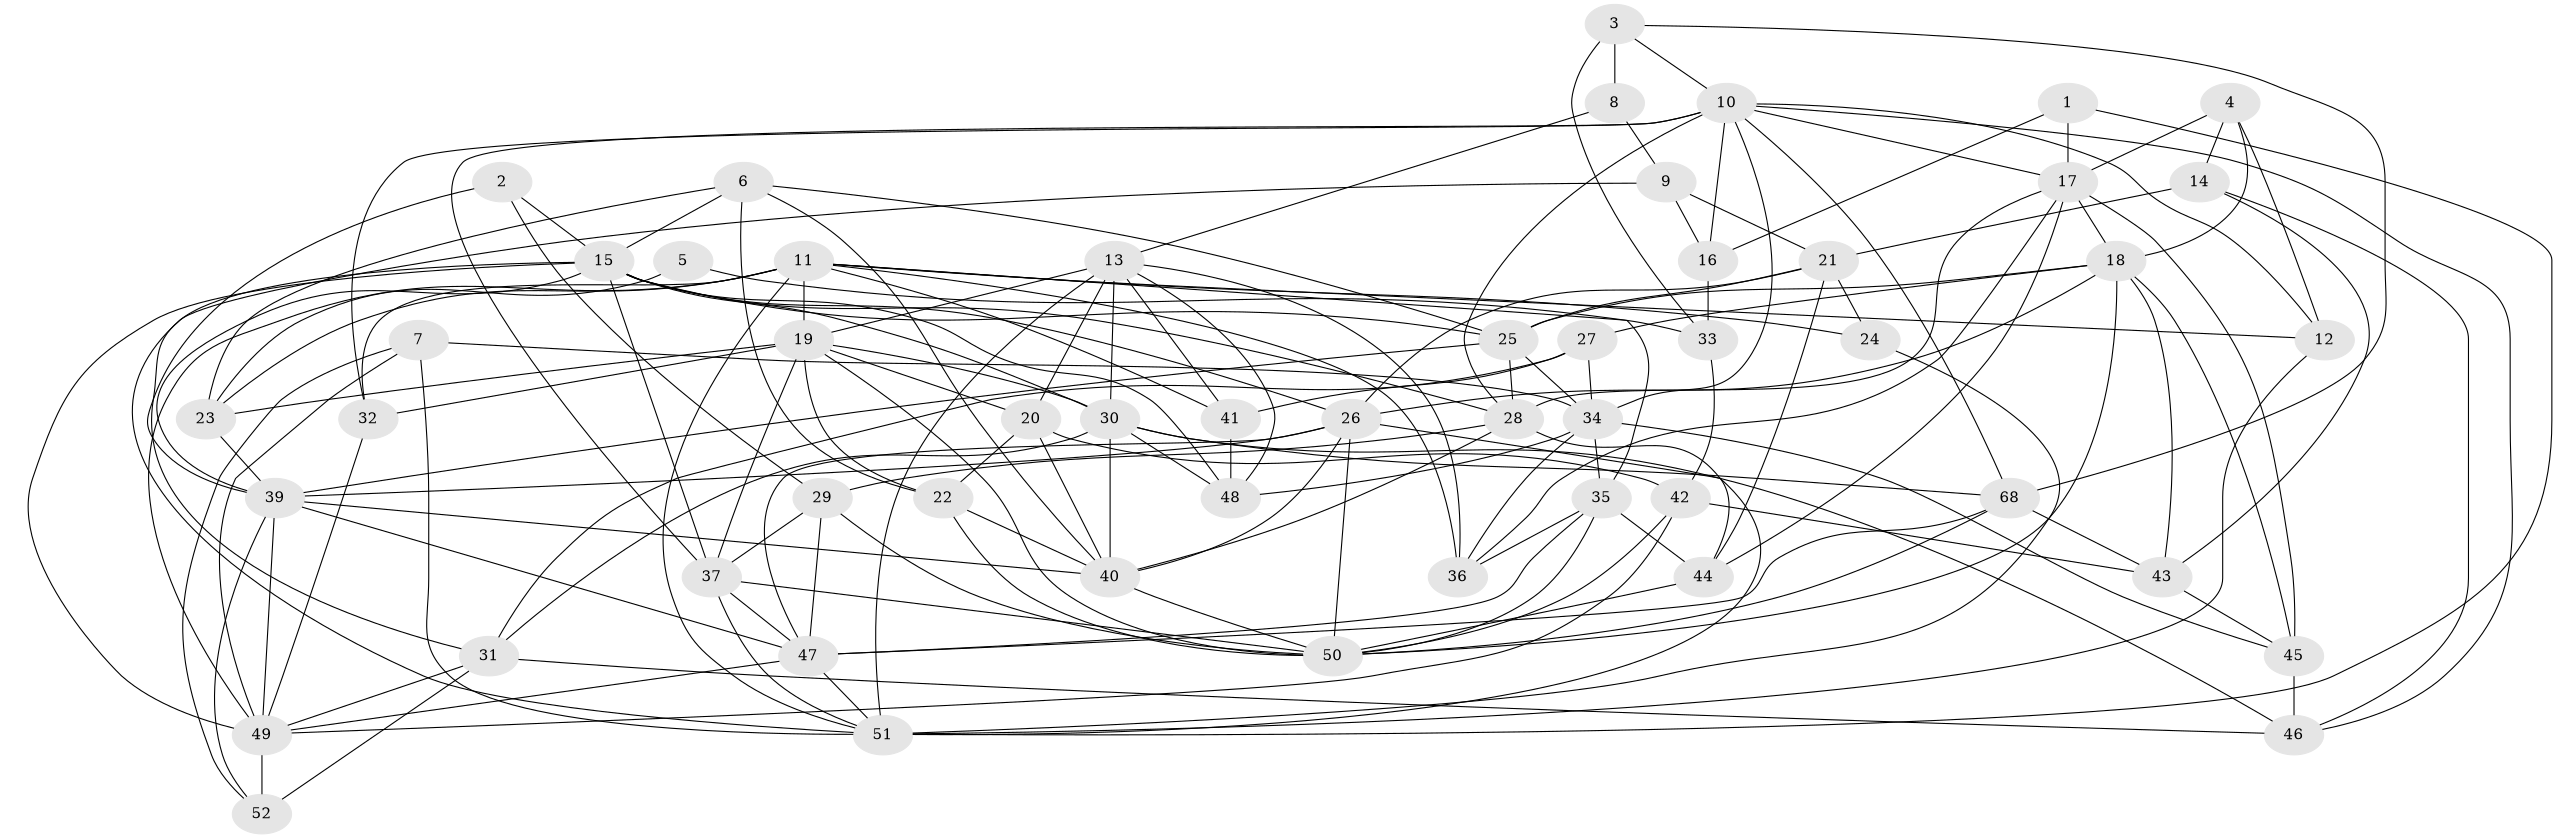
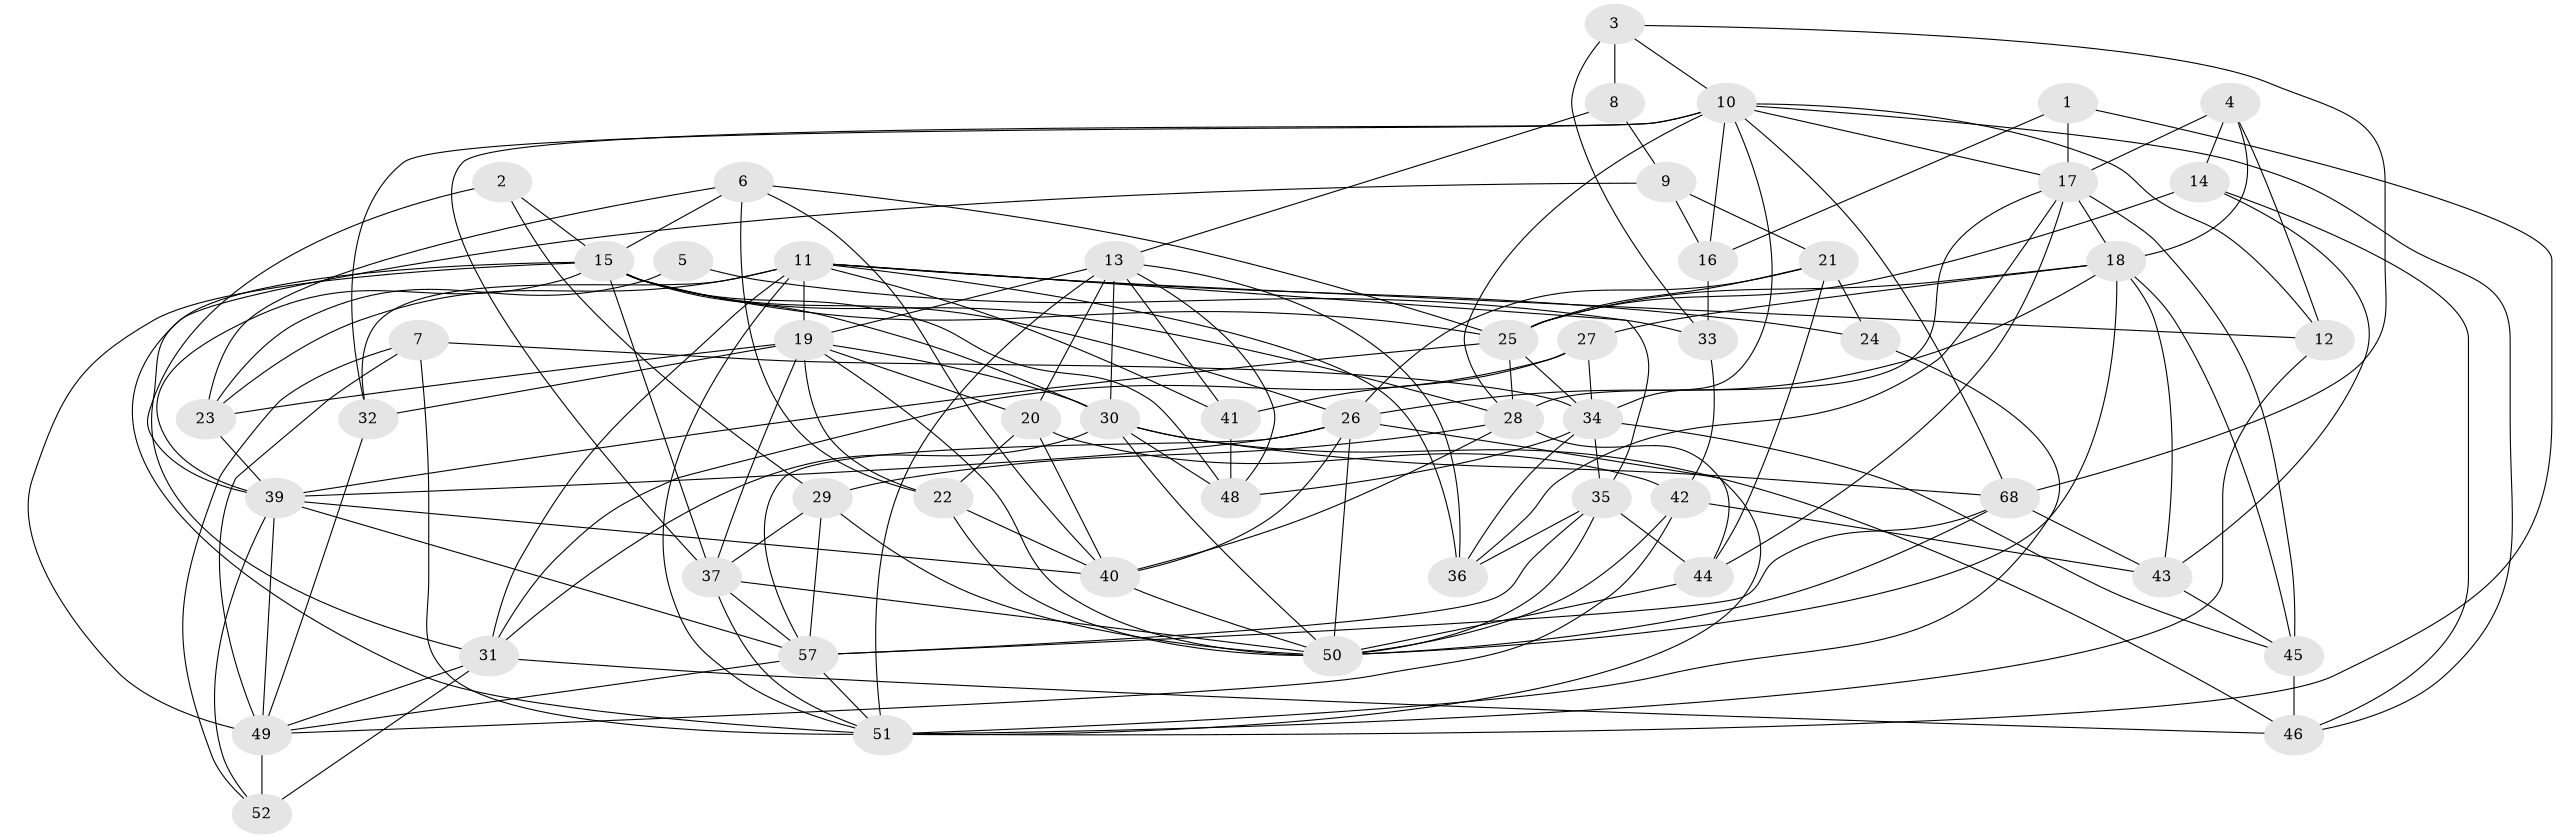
(2014, 221) -> (1873, 280)
(287, 318) -> (608, 433)
(1110, 498) -> (1210, 538)
(808, 656) -> (808, 656)
